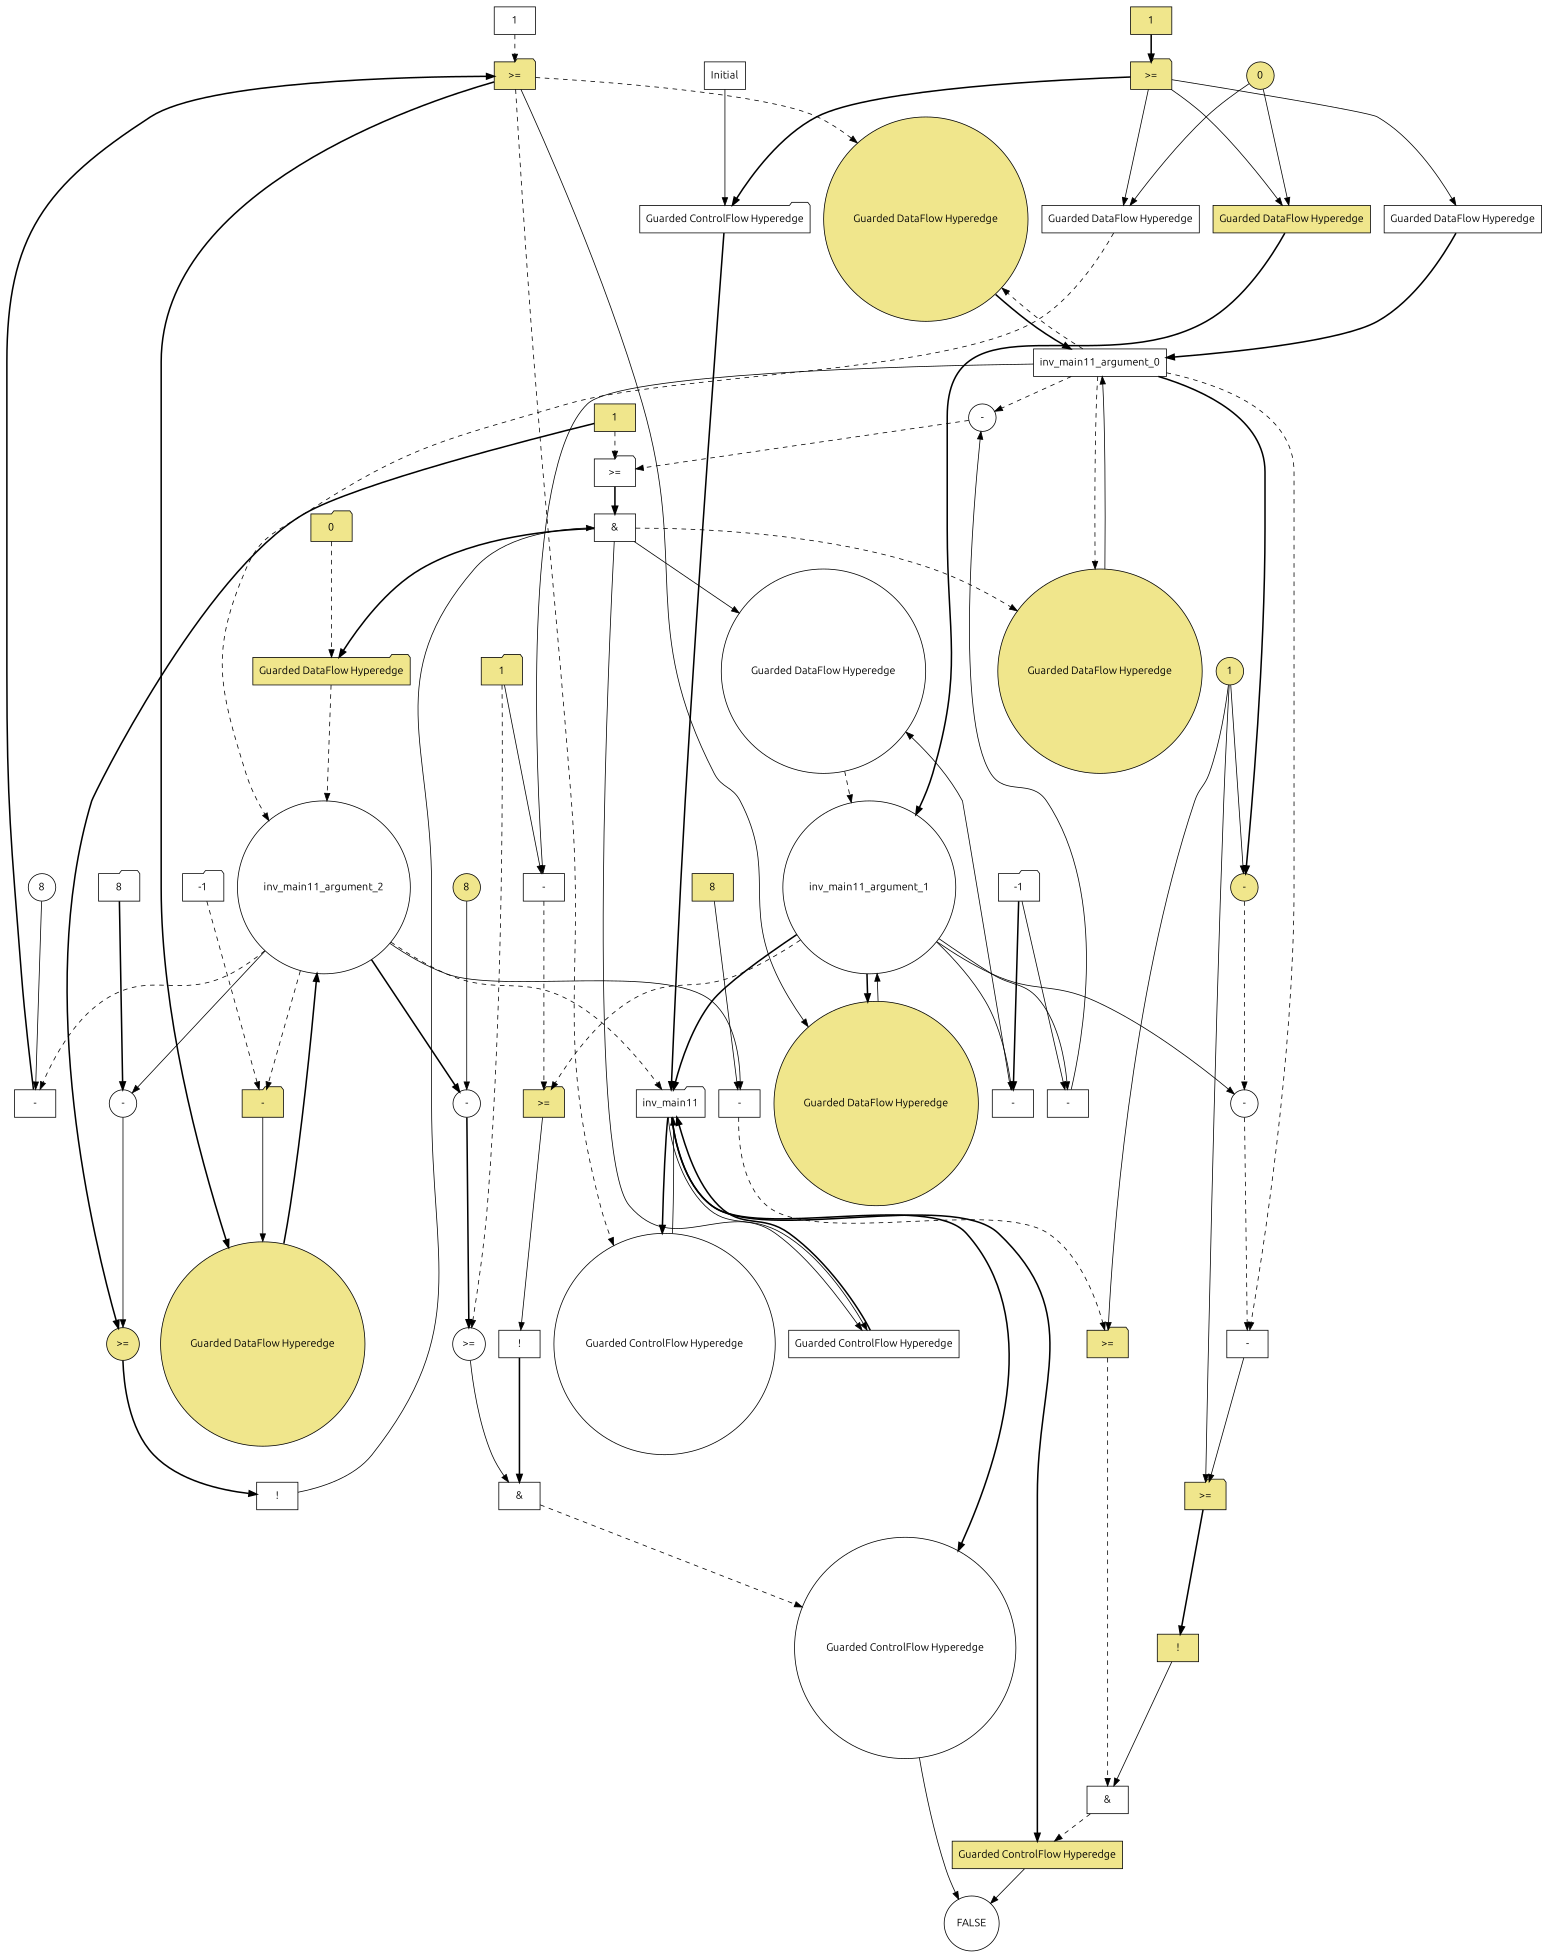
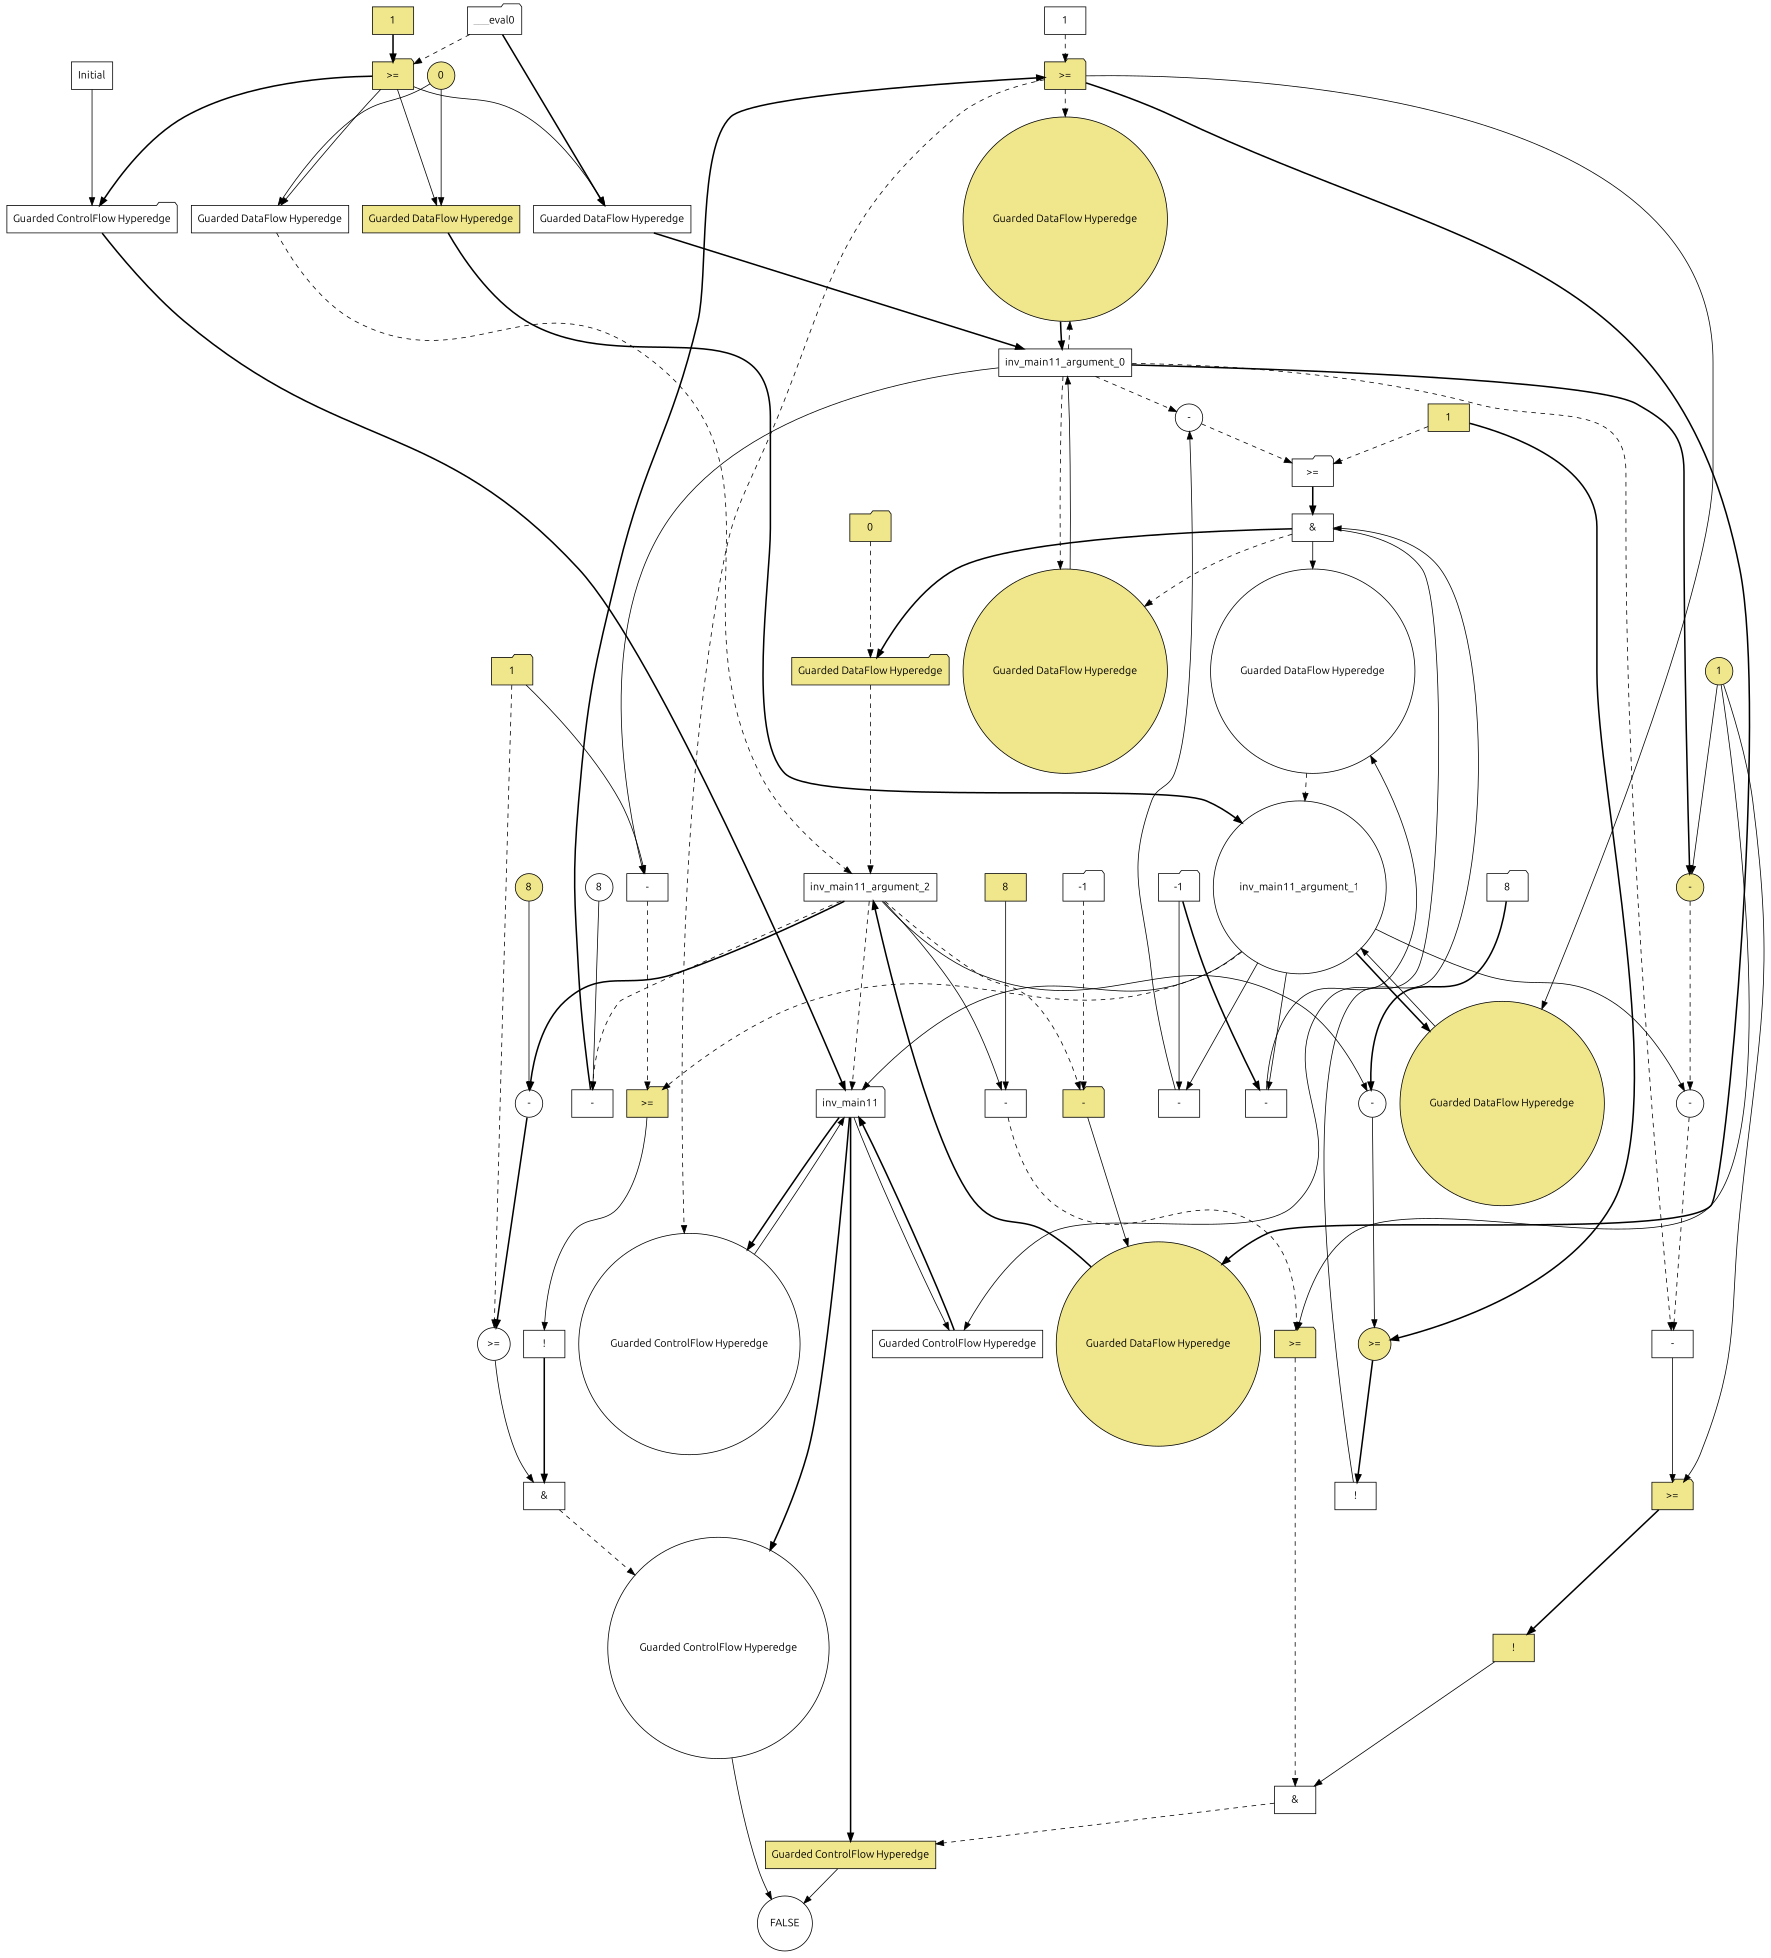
none -> (495, 21)
(324, 887) -> (870, 887)
(718, 994) -> (994, 996)
